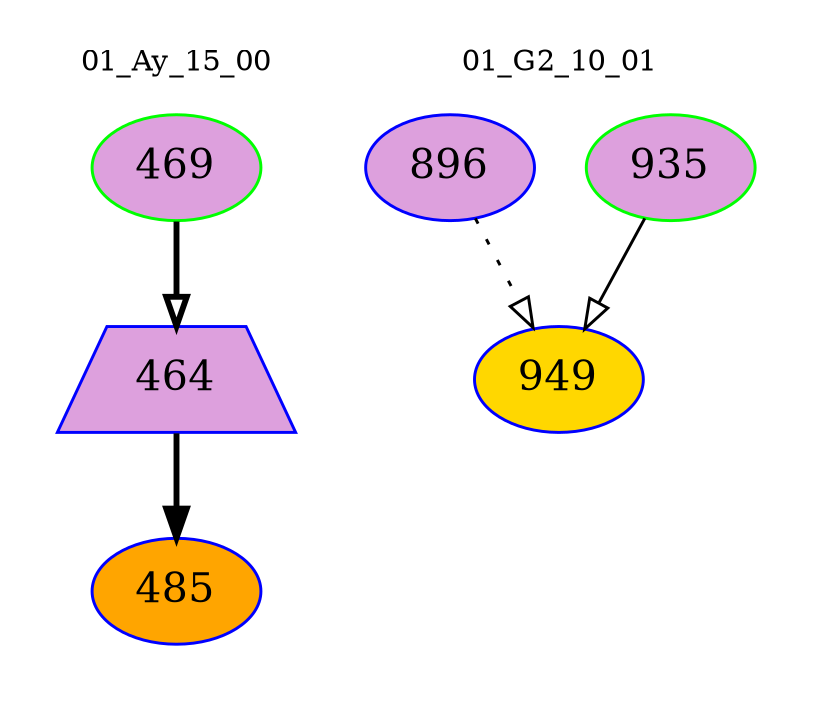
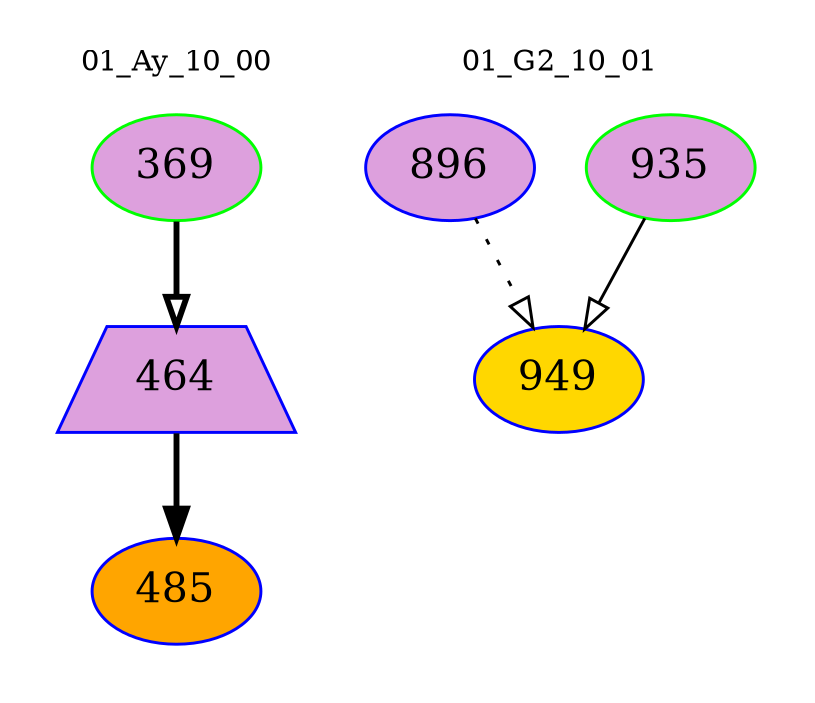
(176, 63) -> (176, 63)
(176, 168) -> (176, 168)
